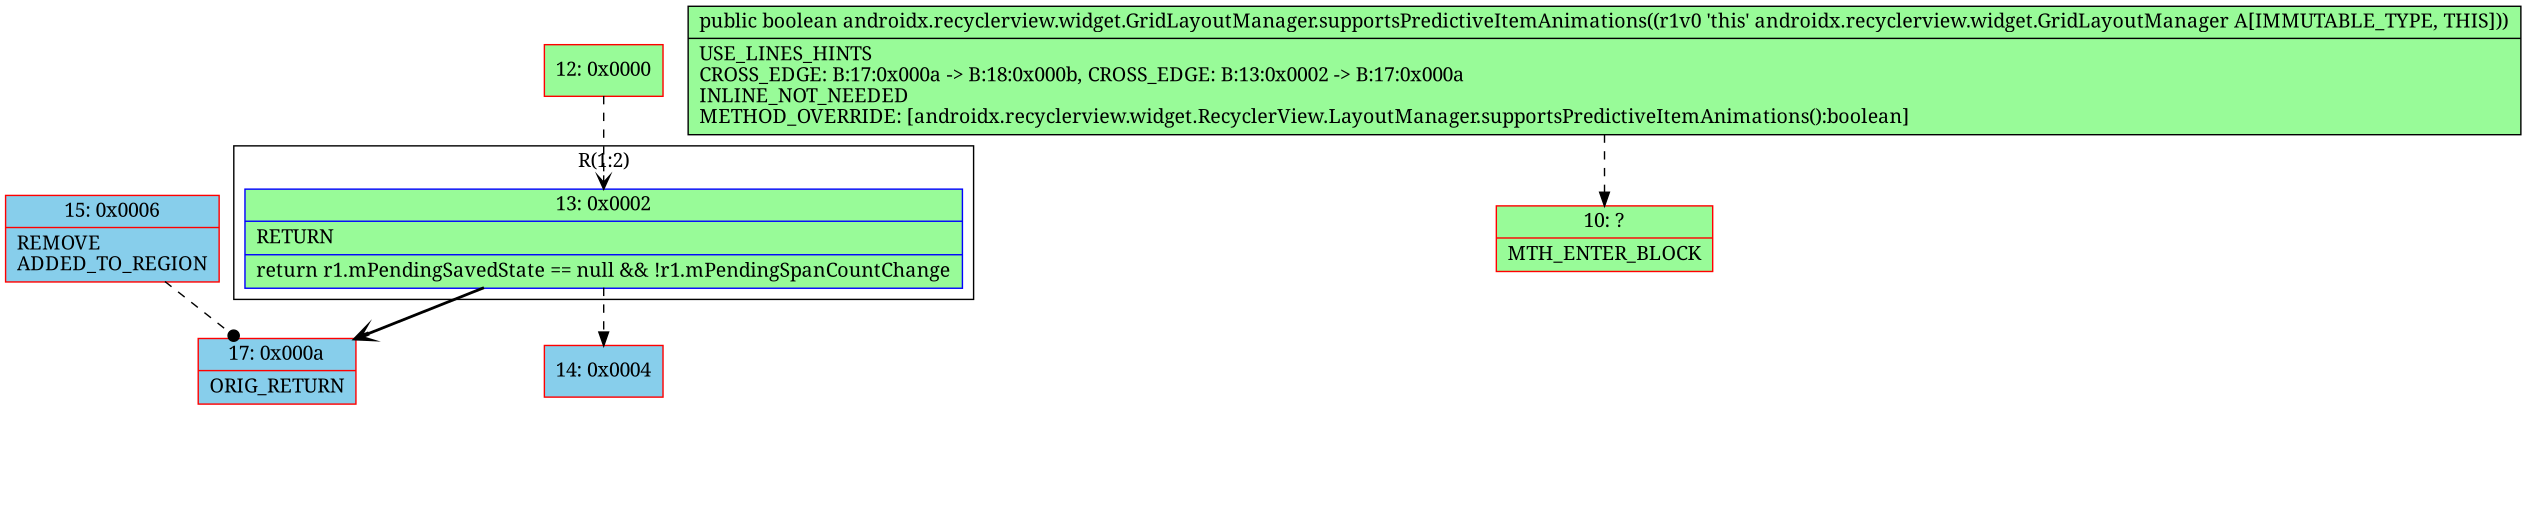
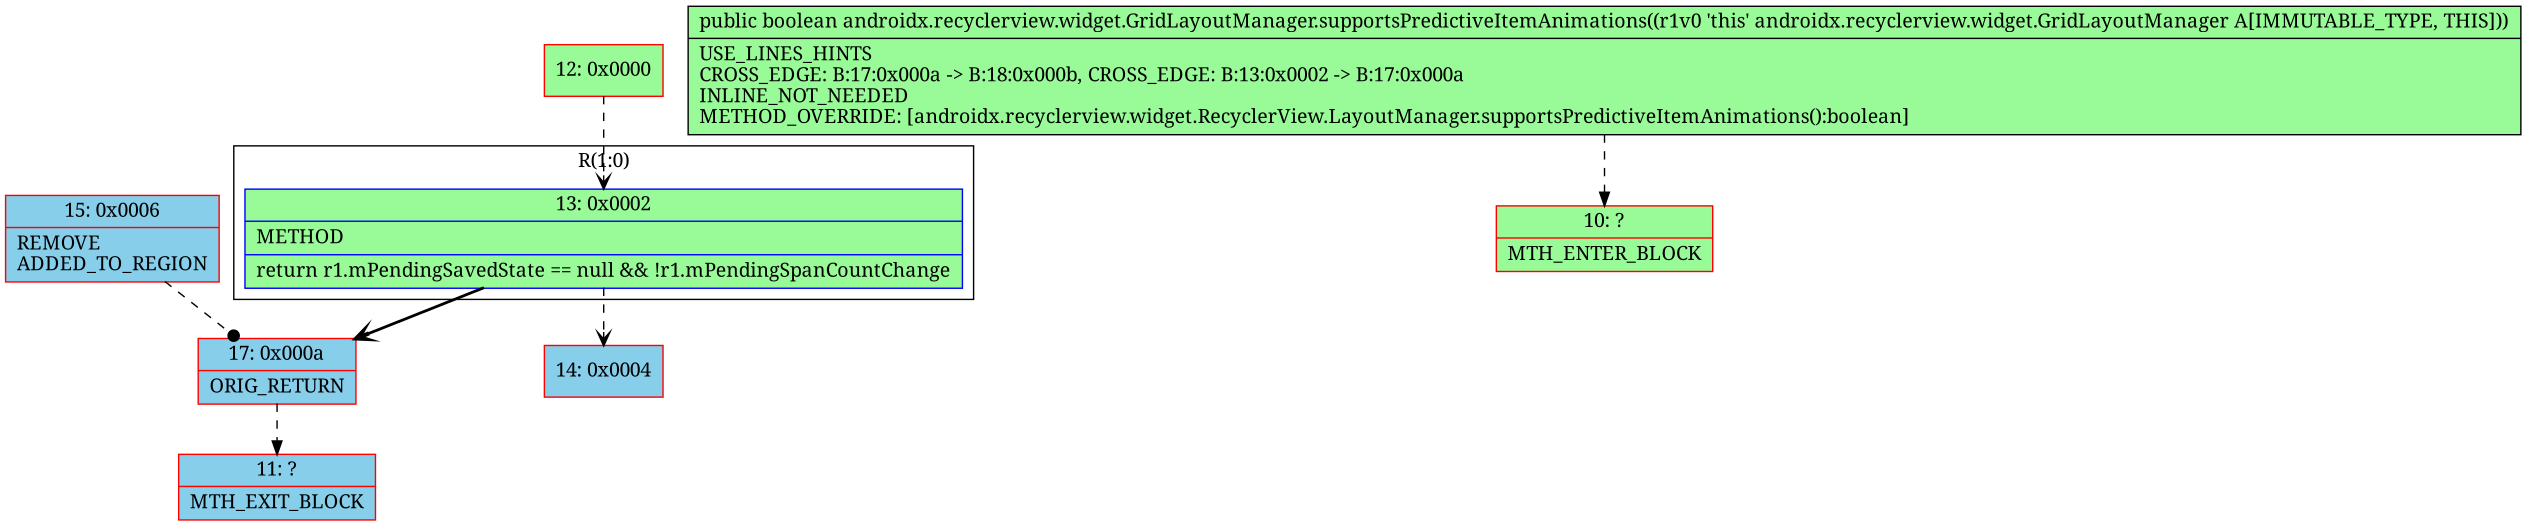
(604, 162) -> (604, 162)
(295, 237) -> (301, 237)
(604, 310) -> (604, 310)
none -> (277, 487)
